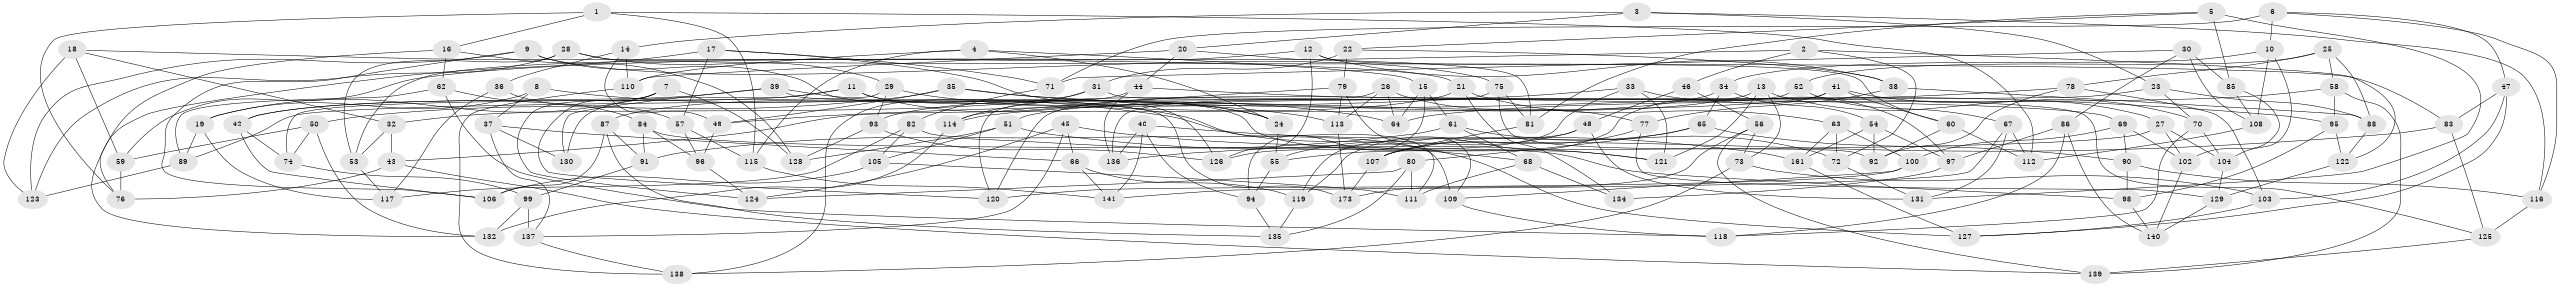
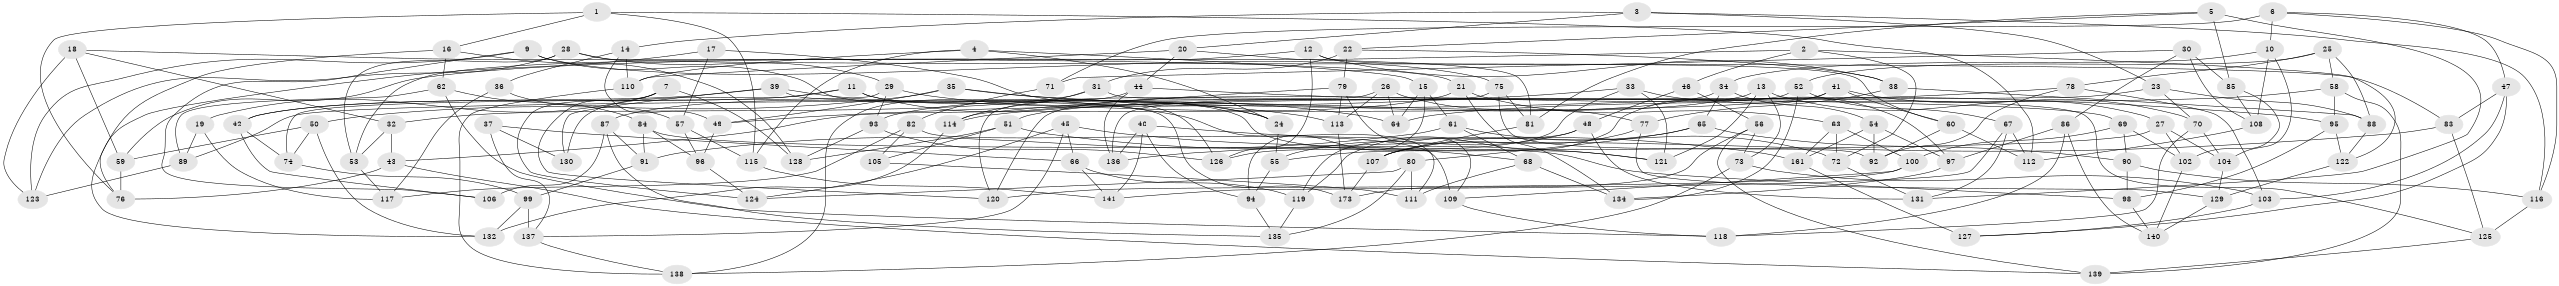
(929, 67) -> none
(537, 87) -> none
none -> (1750, 176)
(682, 180) -> none
